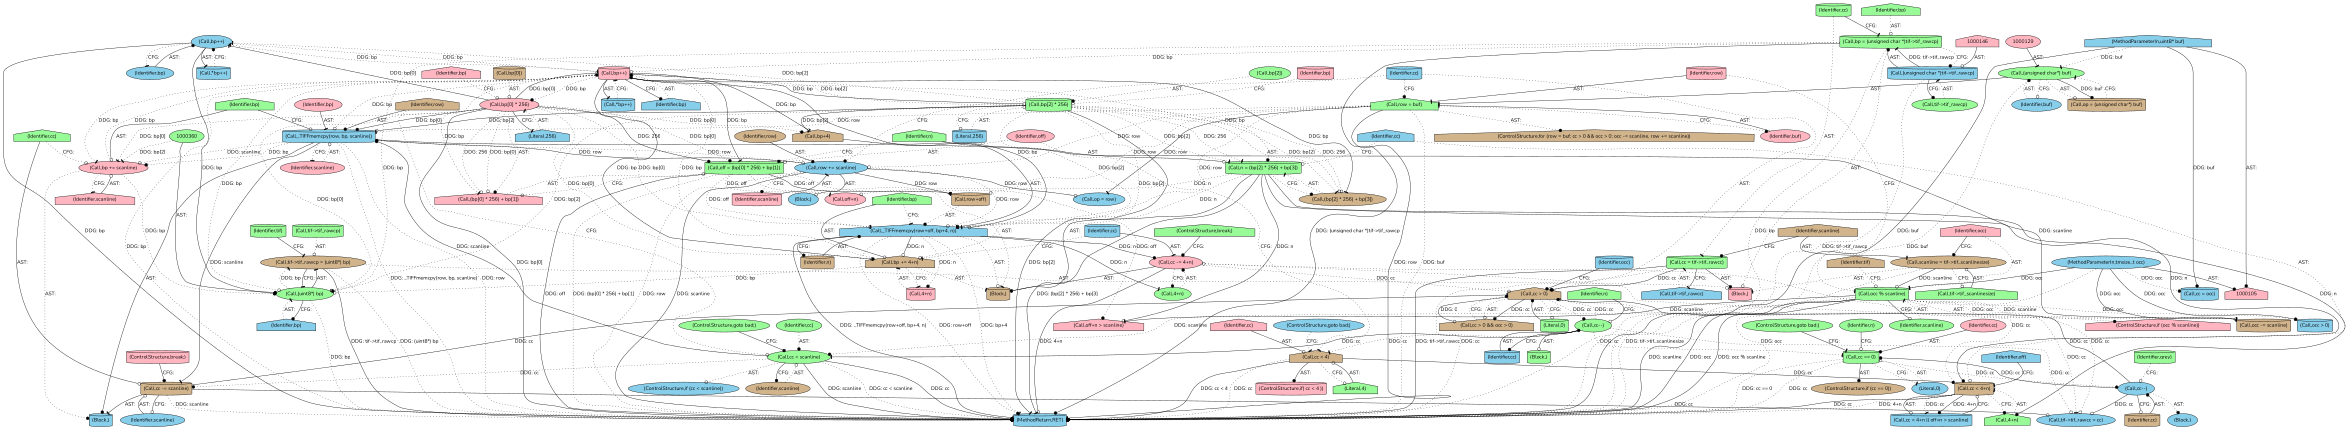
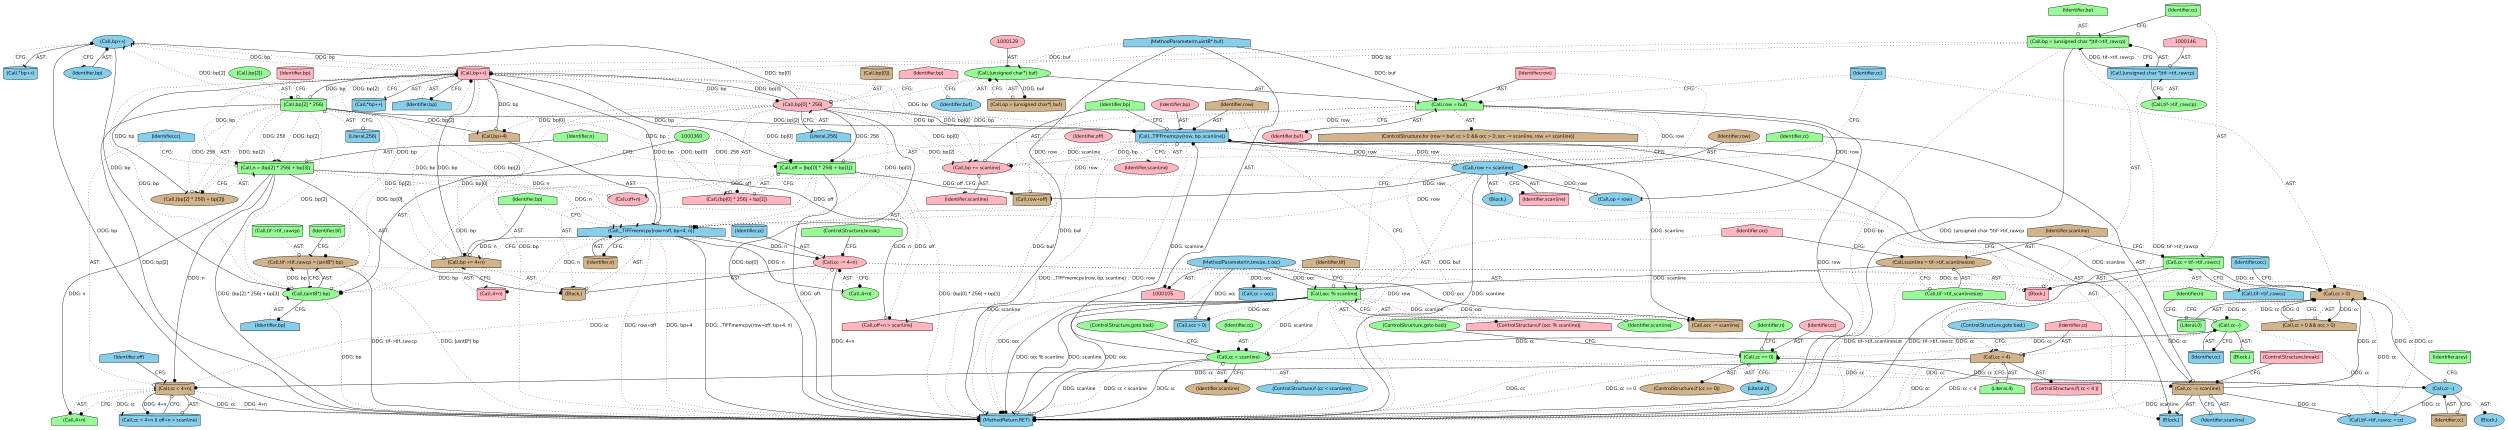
(997, 50) -> (1114, 58)
(1396, 156) -> (1503, 150)
(2193, 159) -> (1337, 68)
